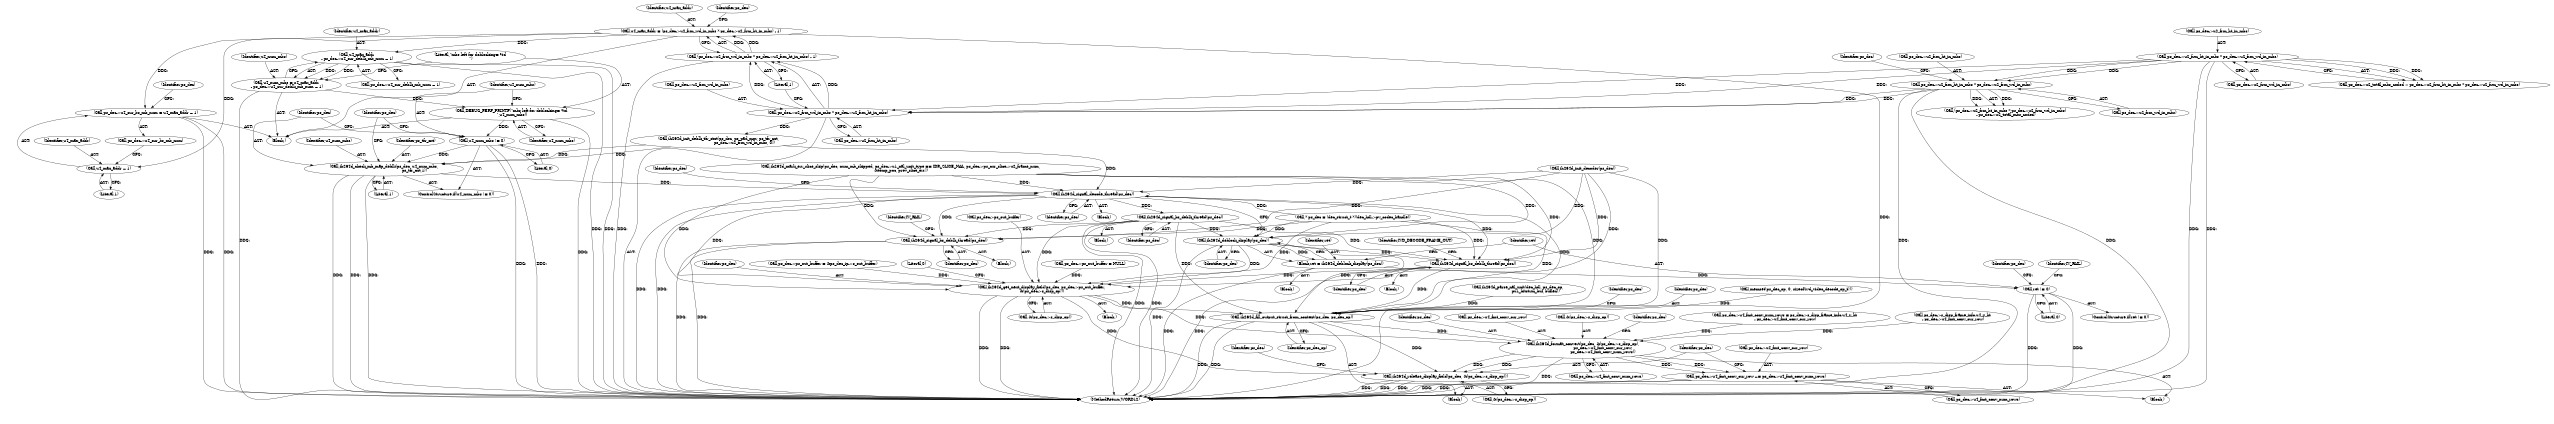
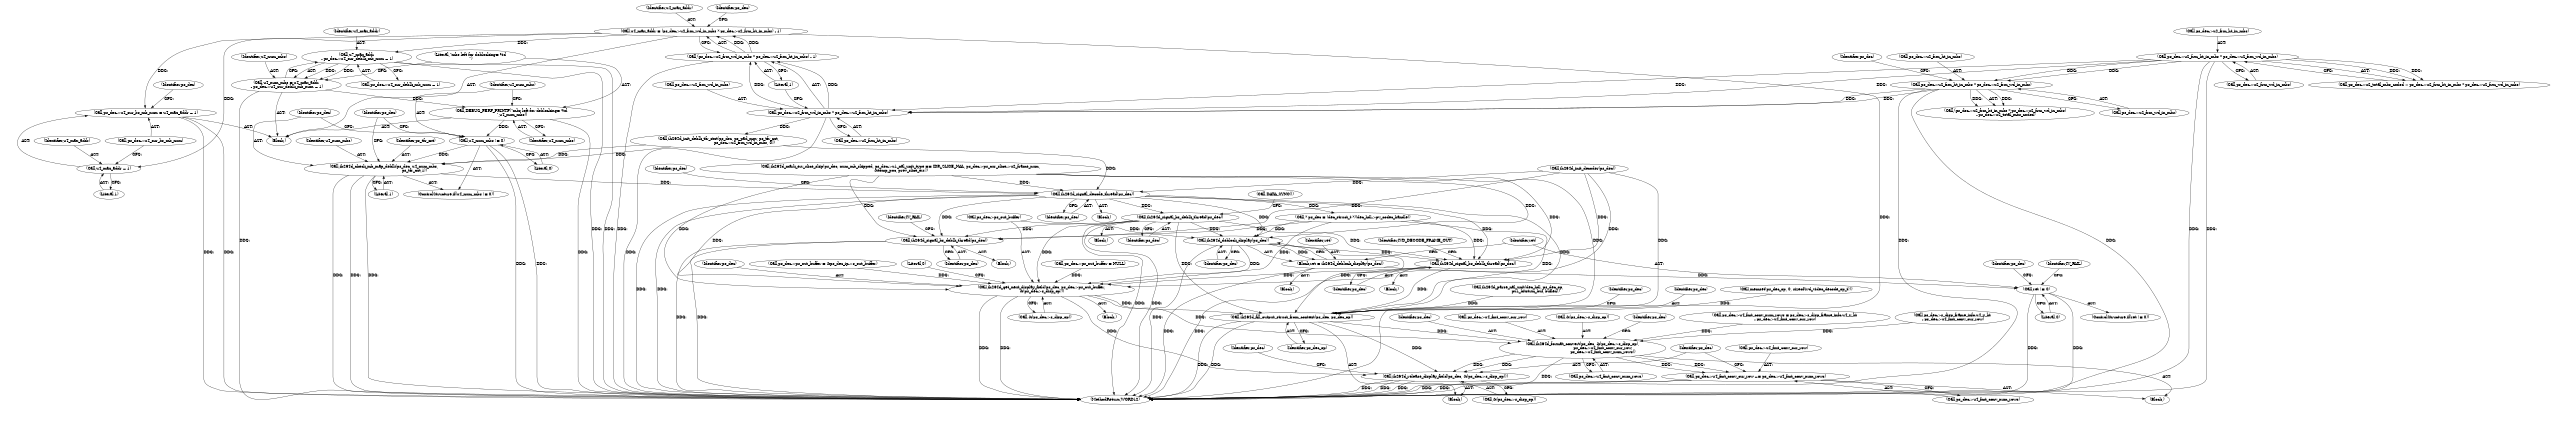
(357, 57) -> (357, 57)
(139, 126) -> (151, 128)
none -> (1275, 194)
(1238, 201) -> (1277, 203)
(1265, 218) -> (1265, 218)
(1445, 232) -> (1115, 227)
(632, 252) -> (632, 252)
